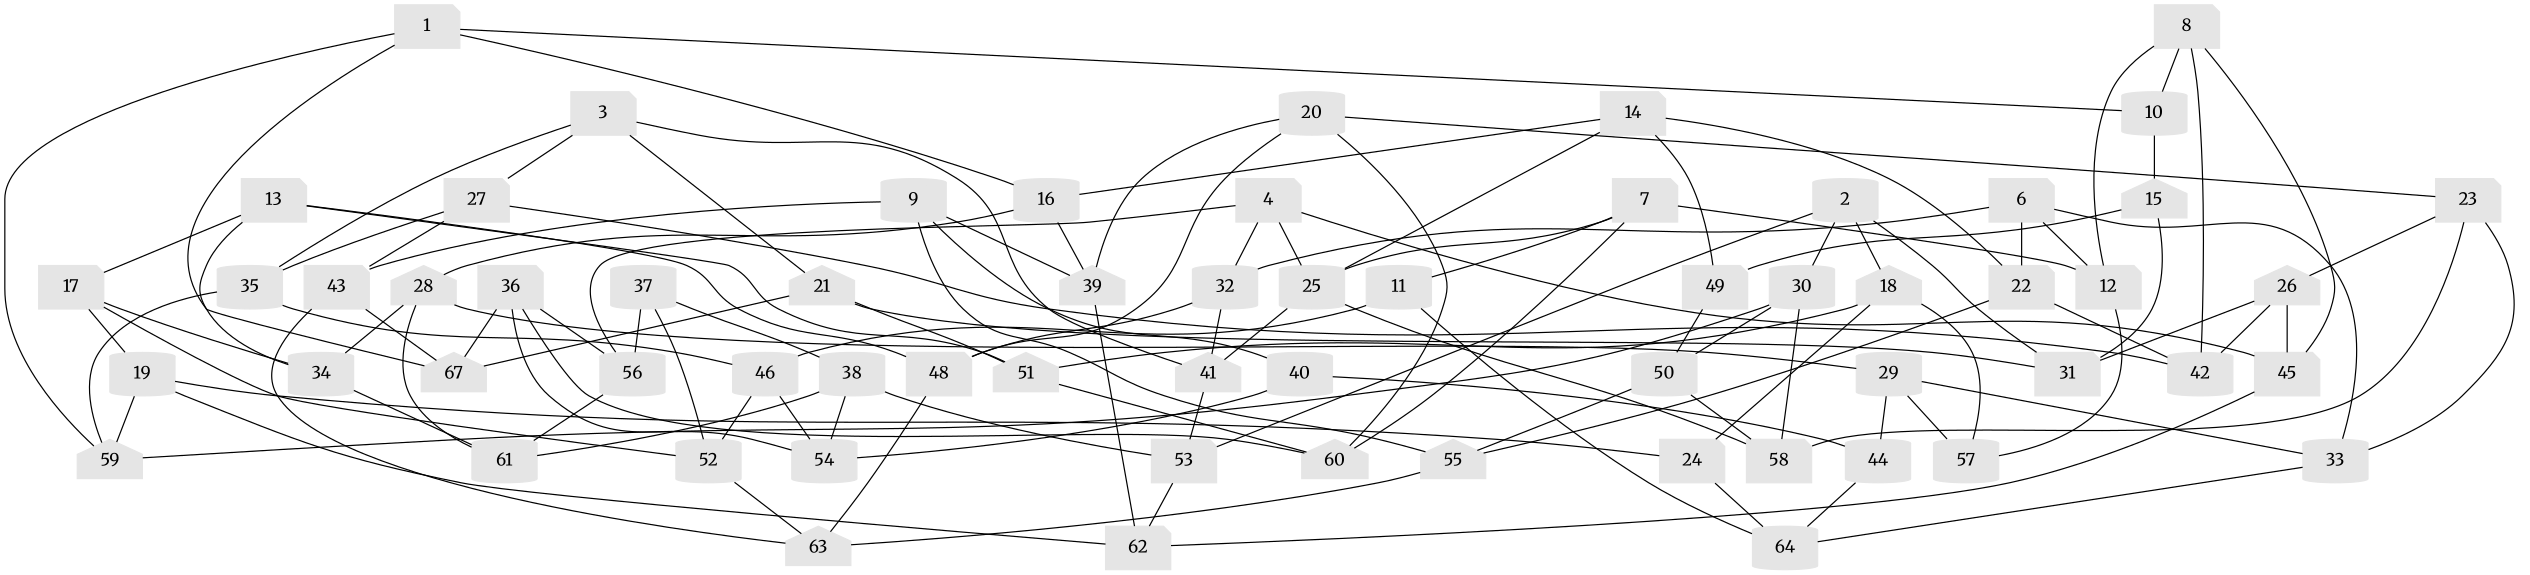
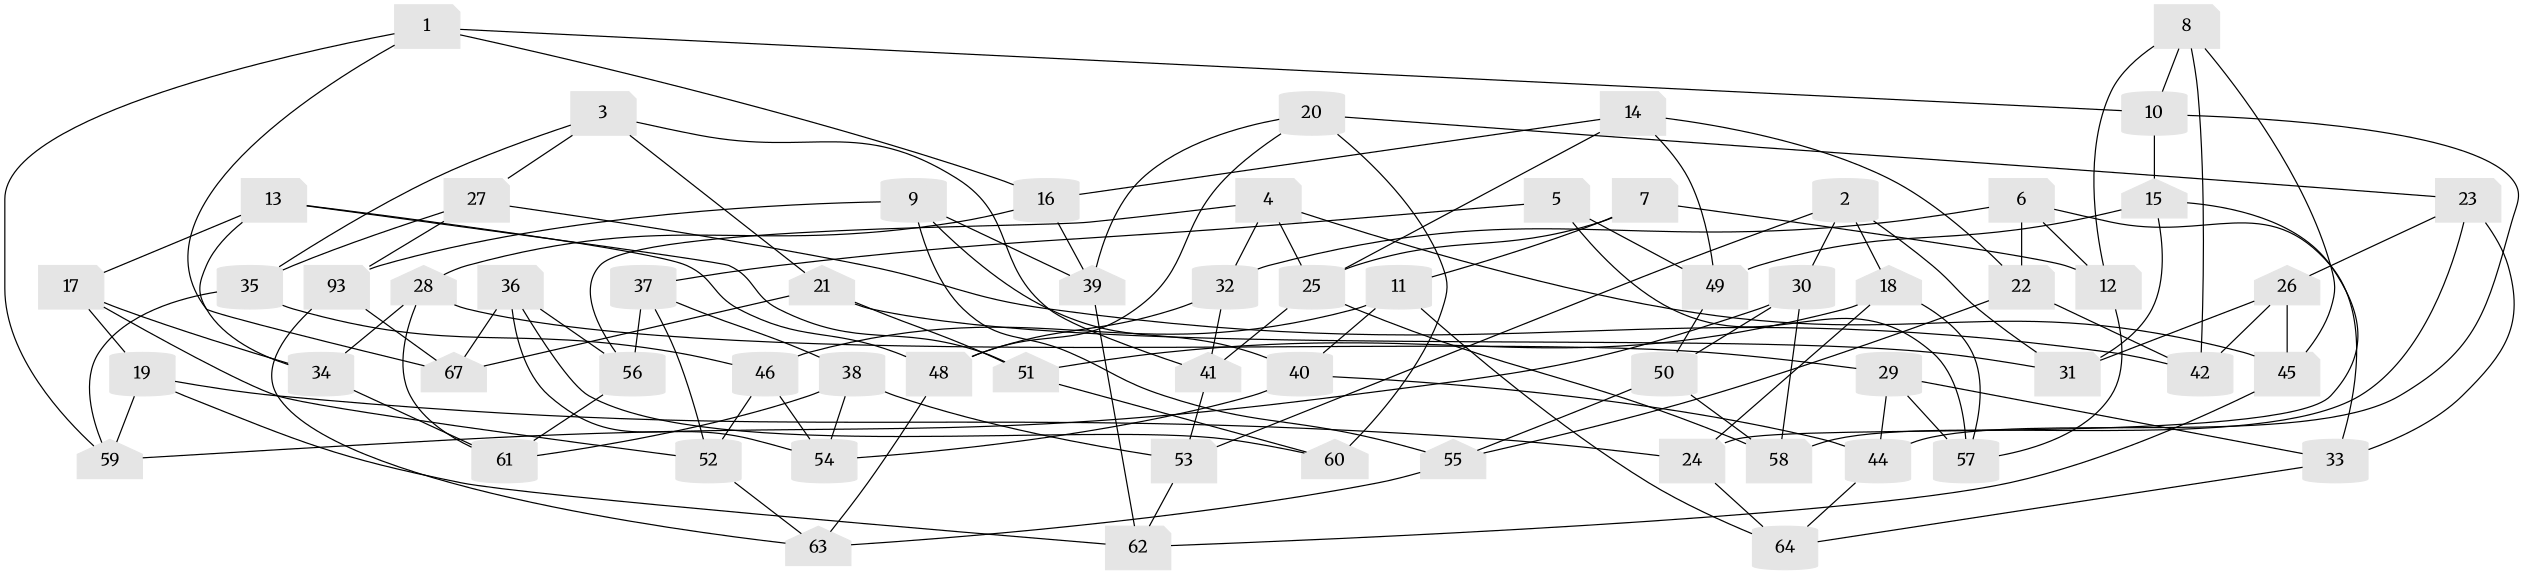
none -> (1557, 200)
(337, 287) -> (337, 287)
none -> (1355, 326)
(1469, 366) -> none
none -> (2441, 366)
none -> (2317, 402)
